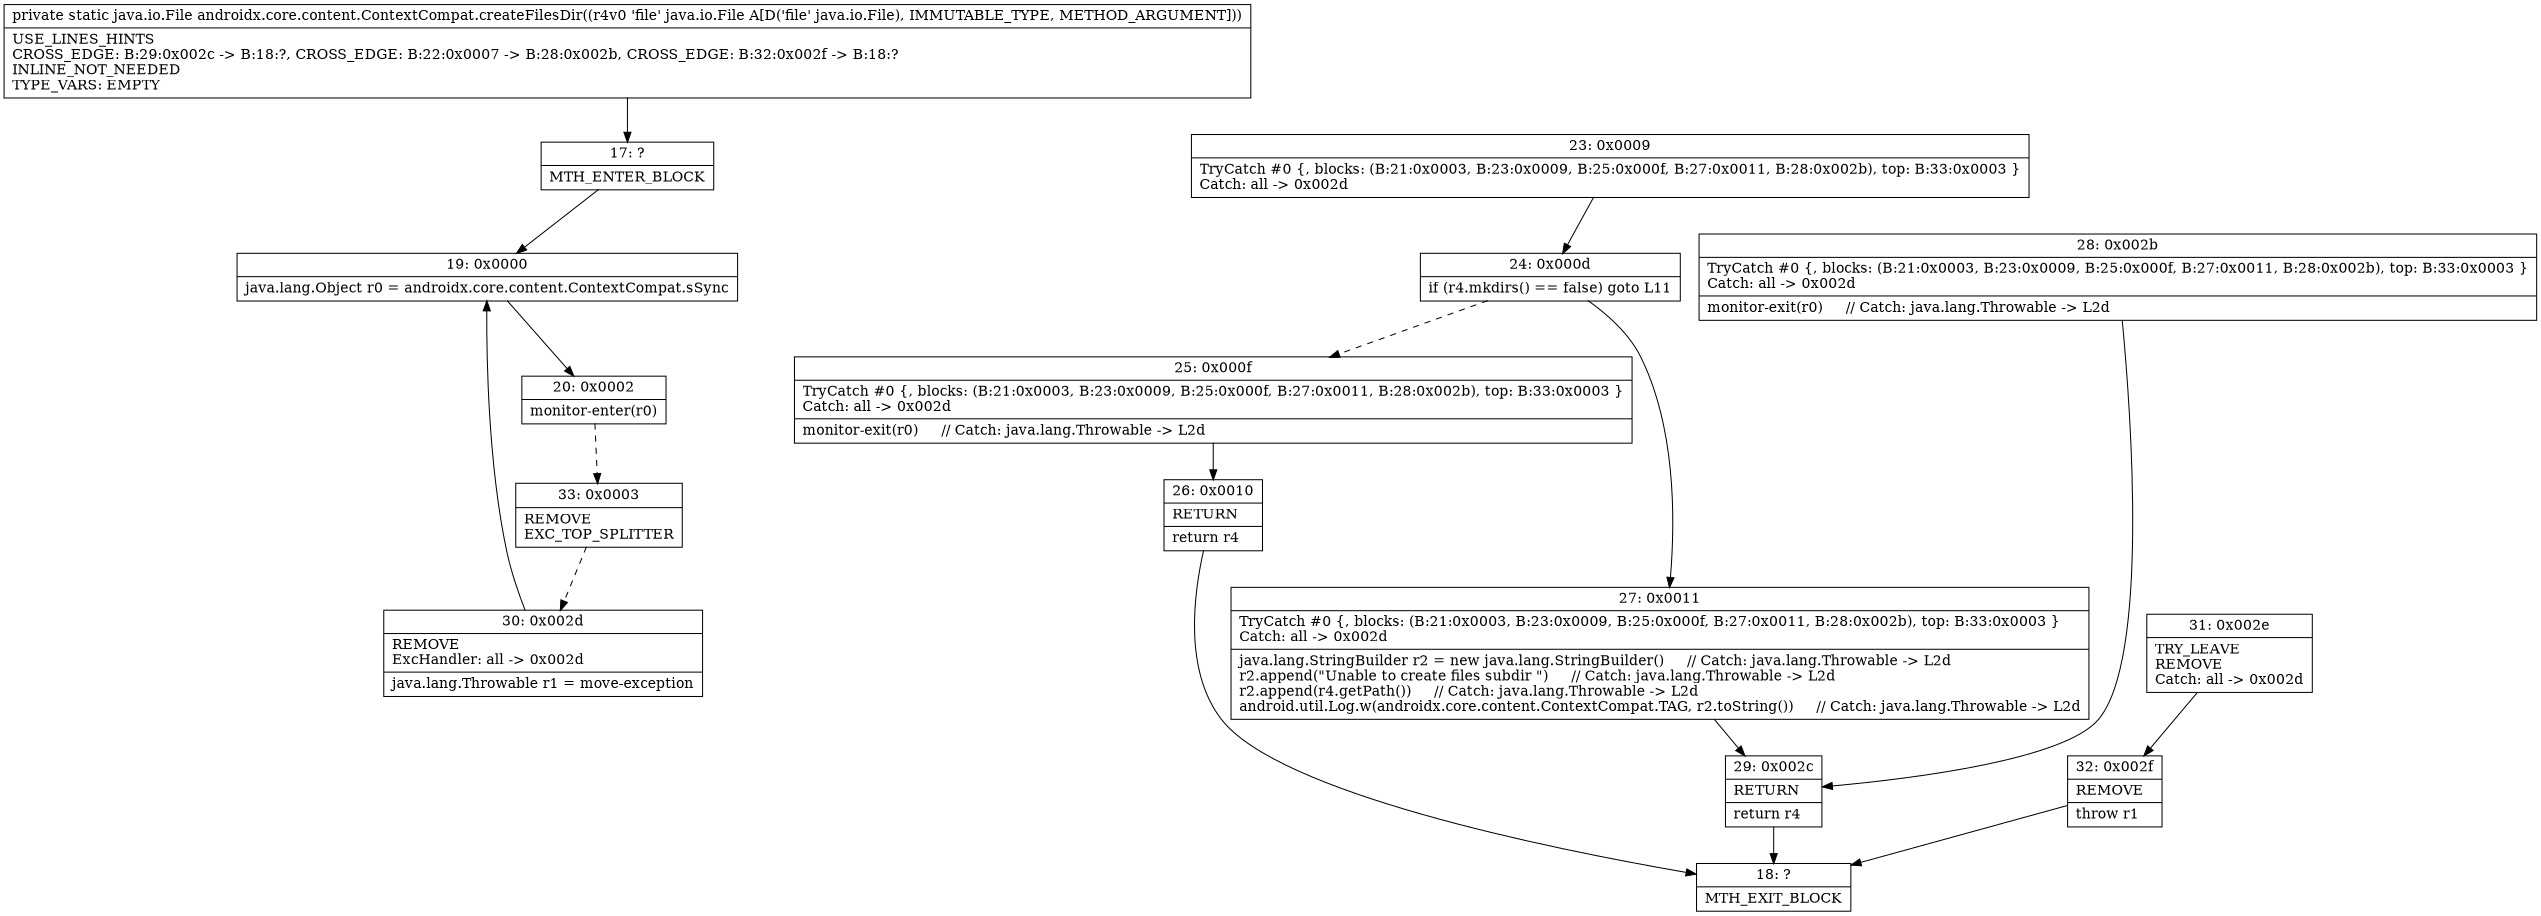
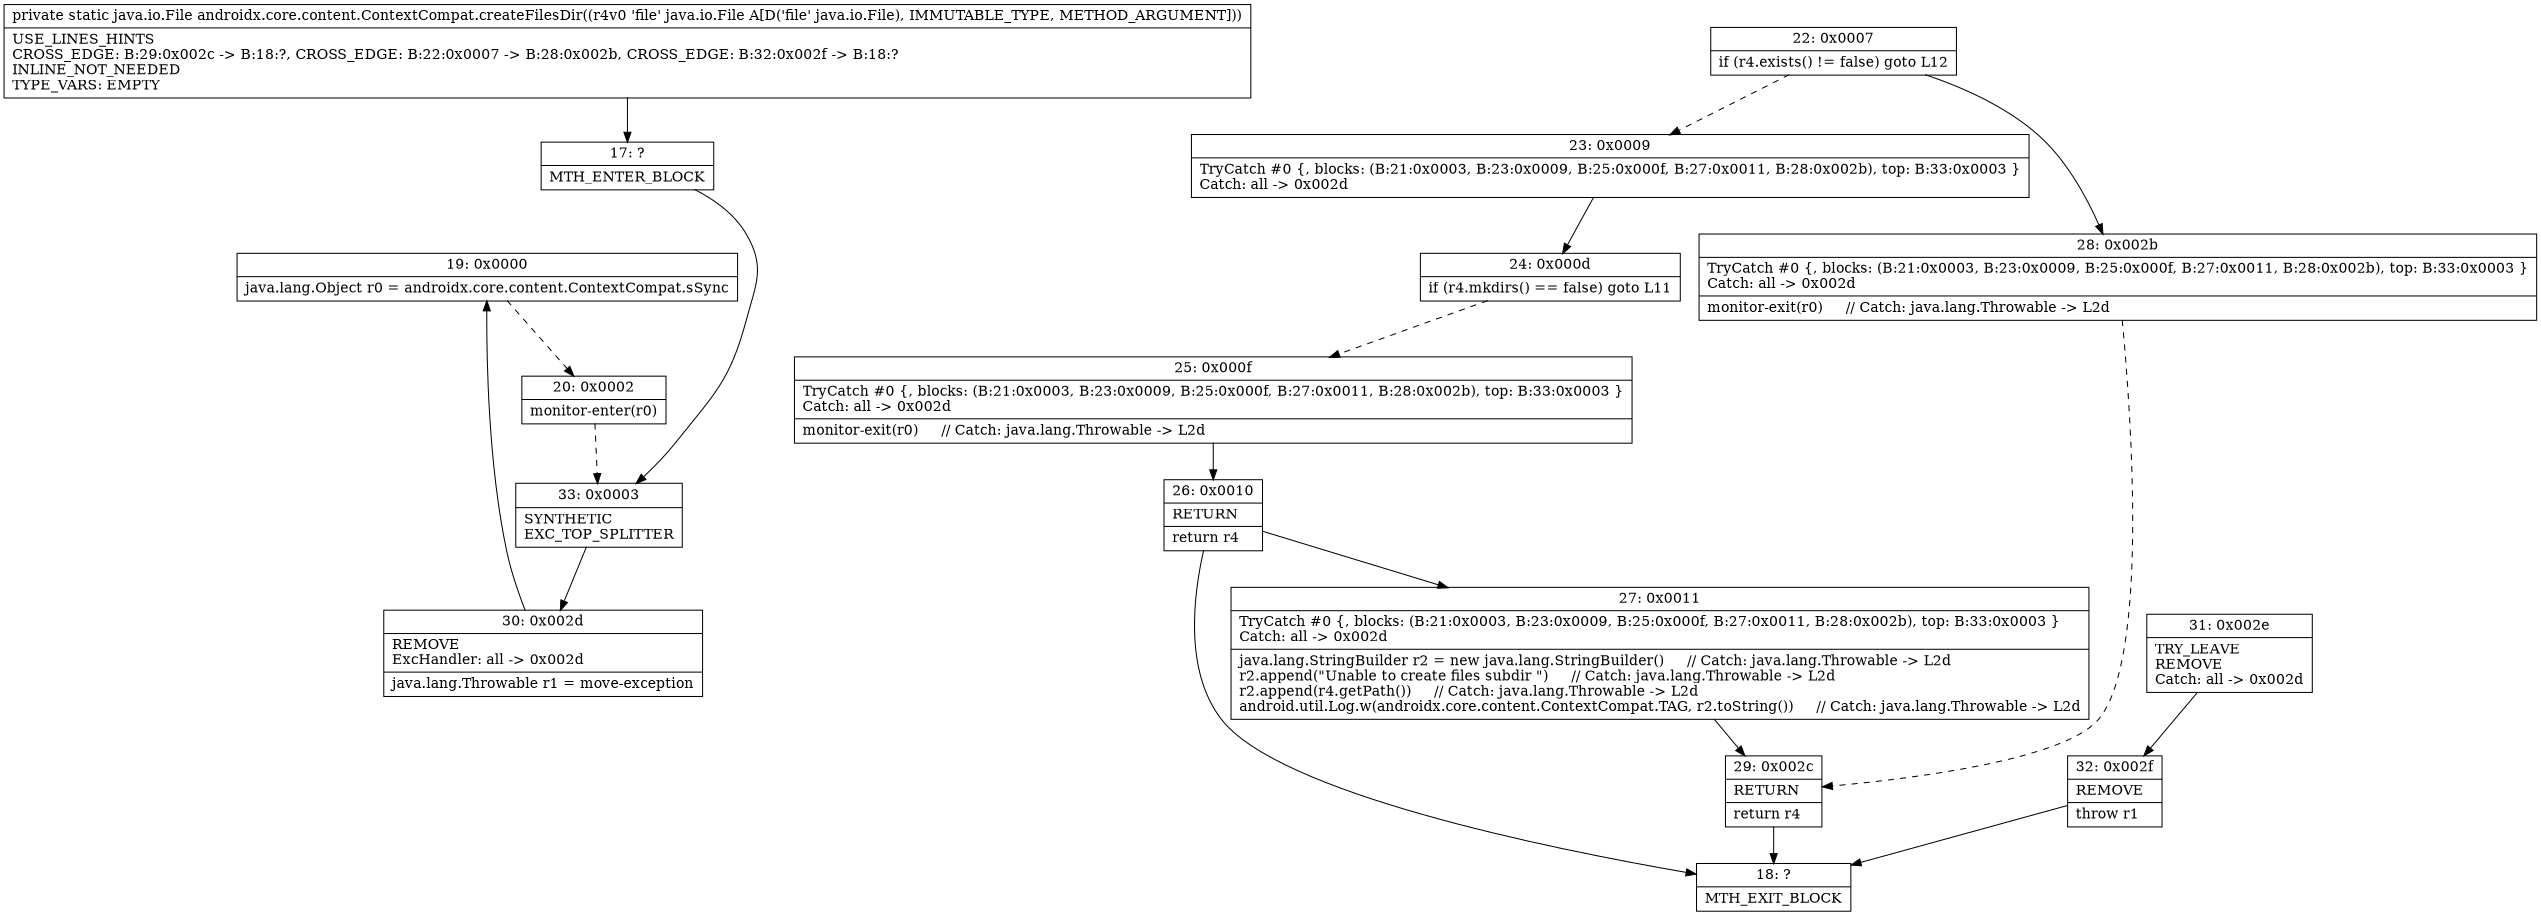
none -> (1834, 51)
(562, 218) -> (742, 335)
(537, 335) -> (537, 335)
(1664, 427) -> (1351, 558)
(558, 519) -> (569, 519)
(575, 574) -> (575, 574)
(2121, 660) -> (2121, 660)
